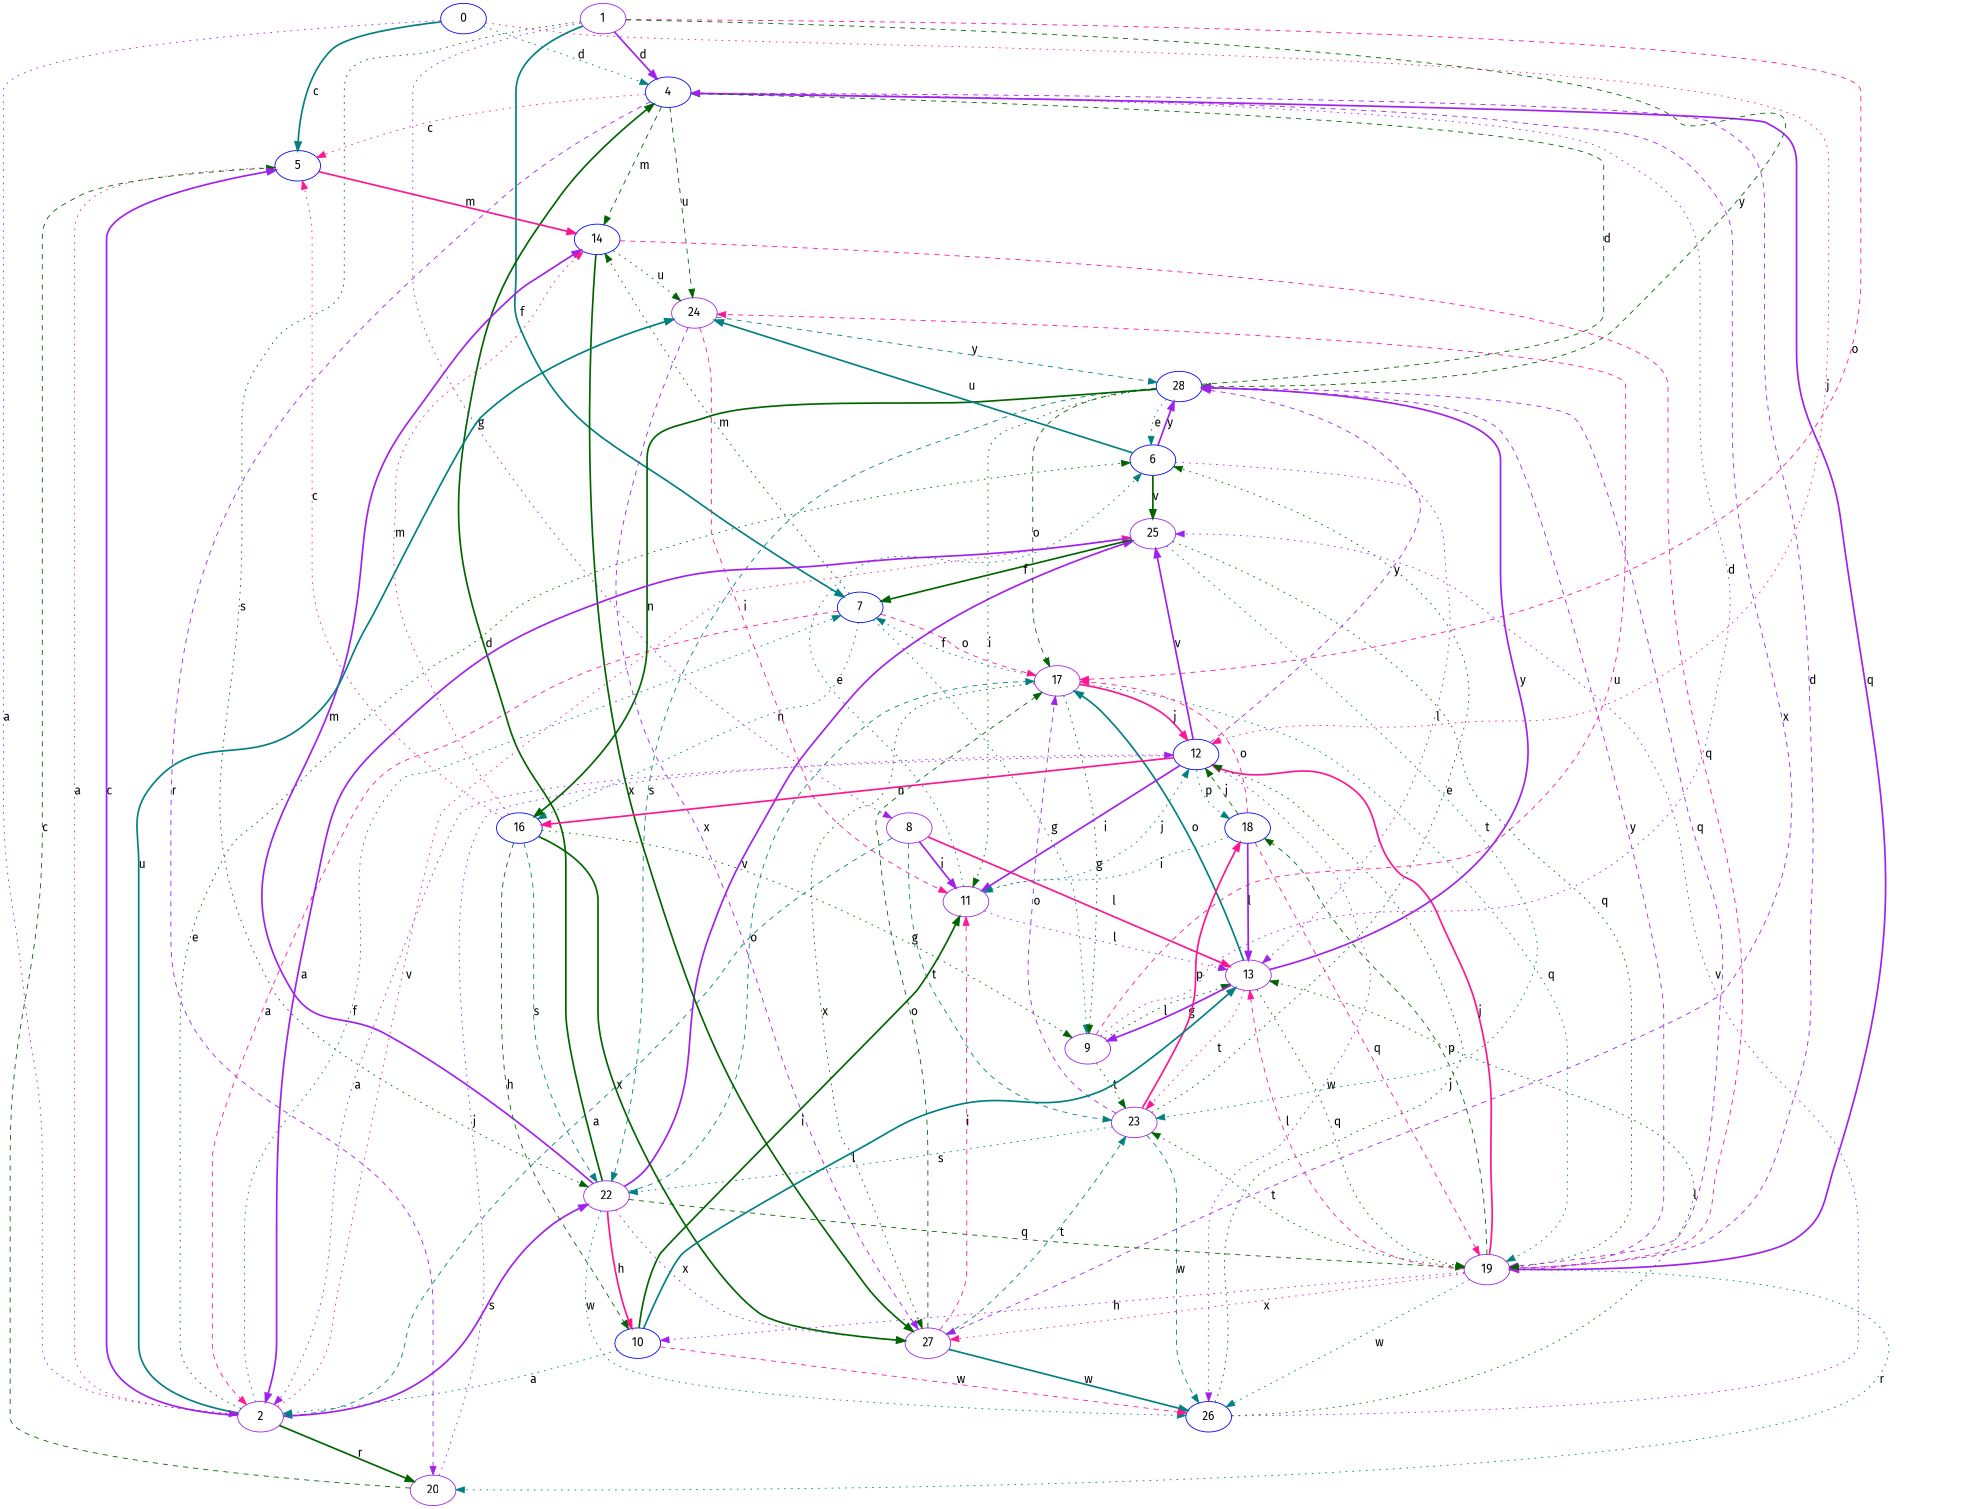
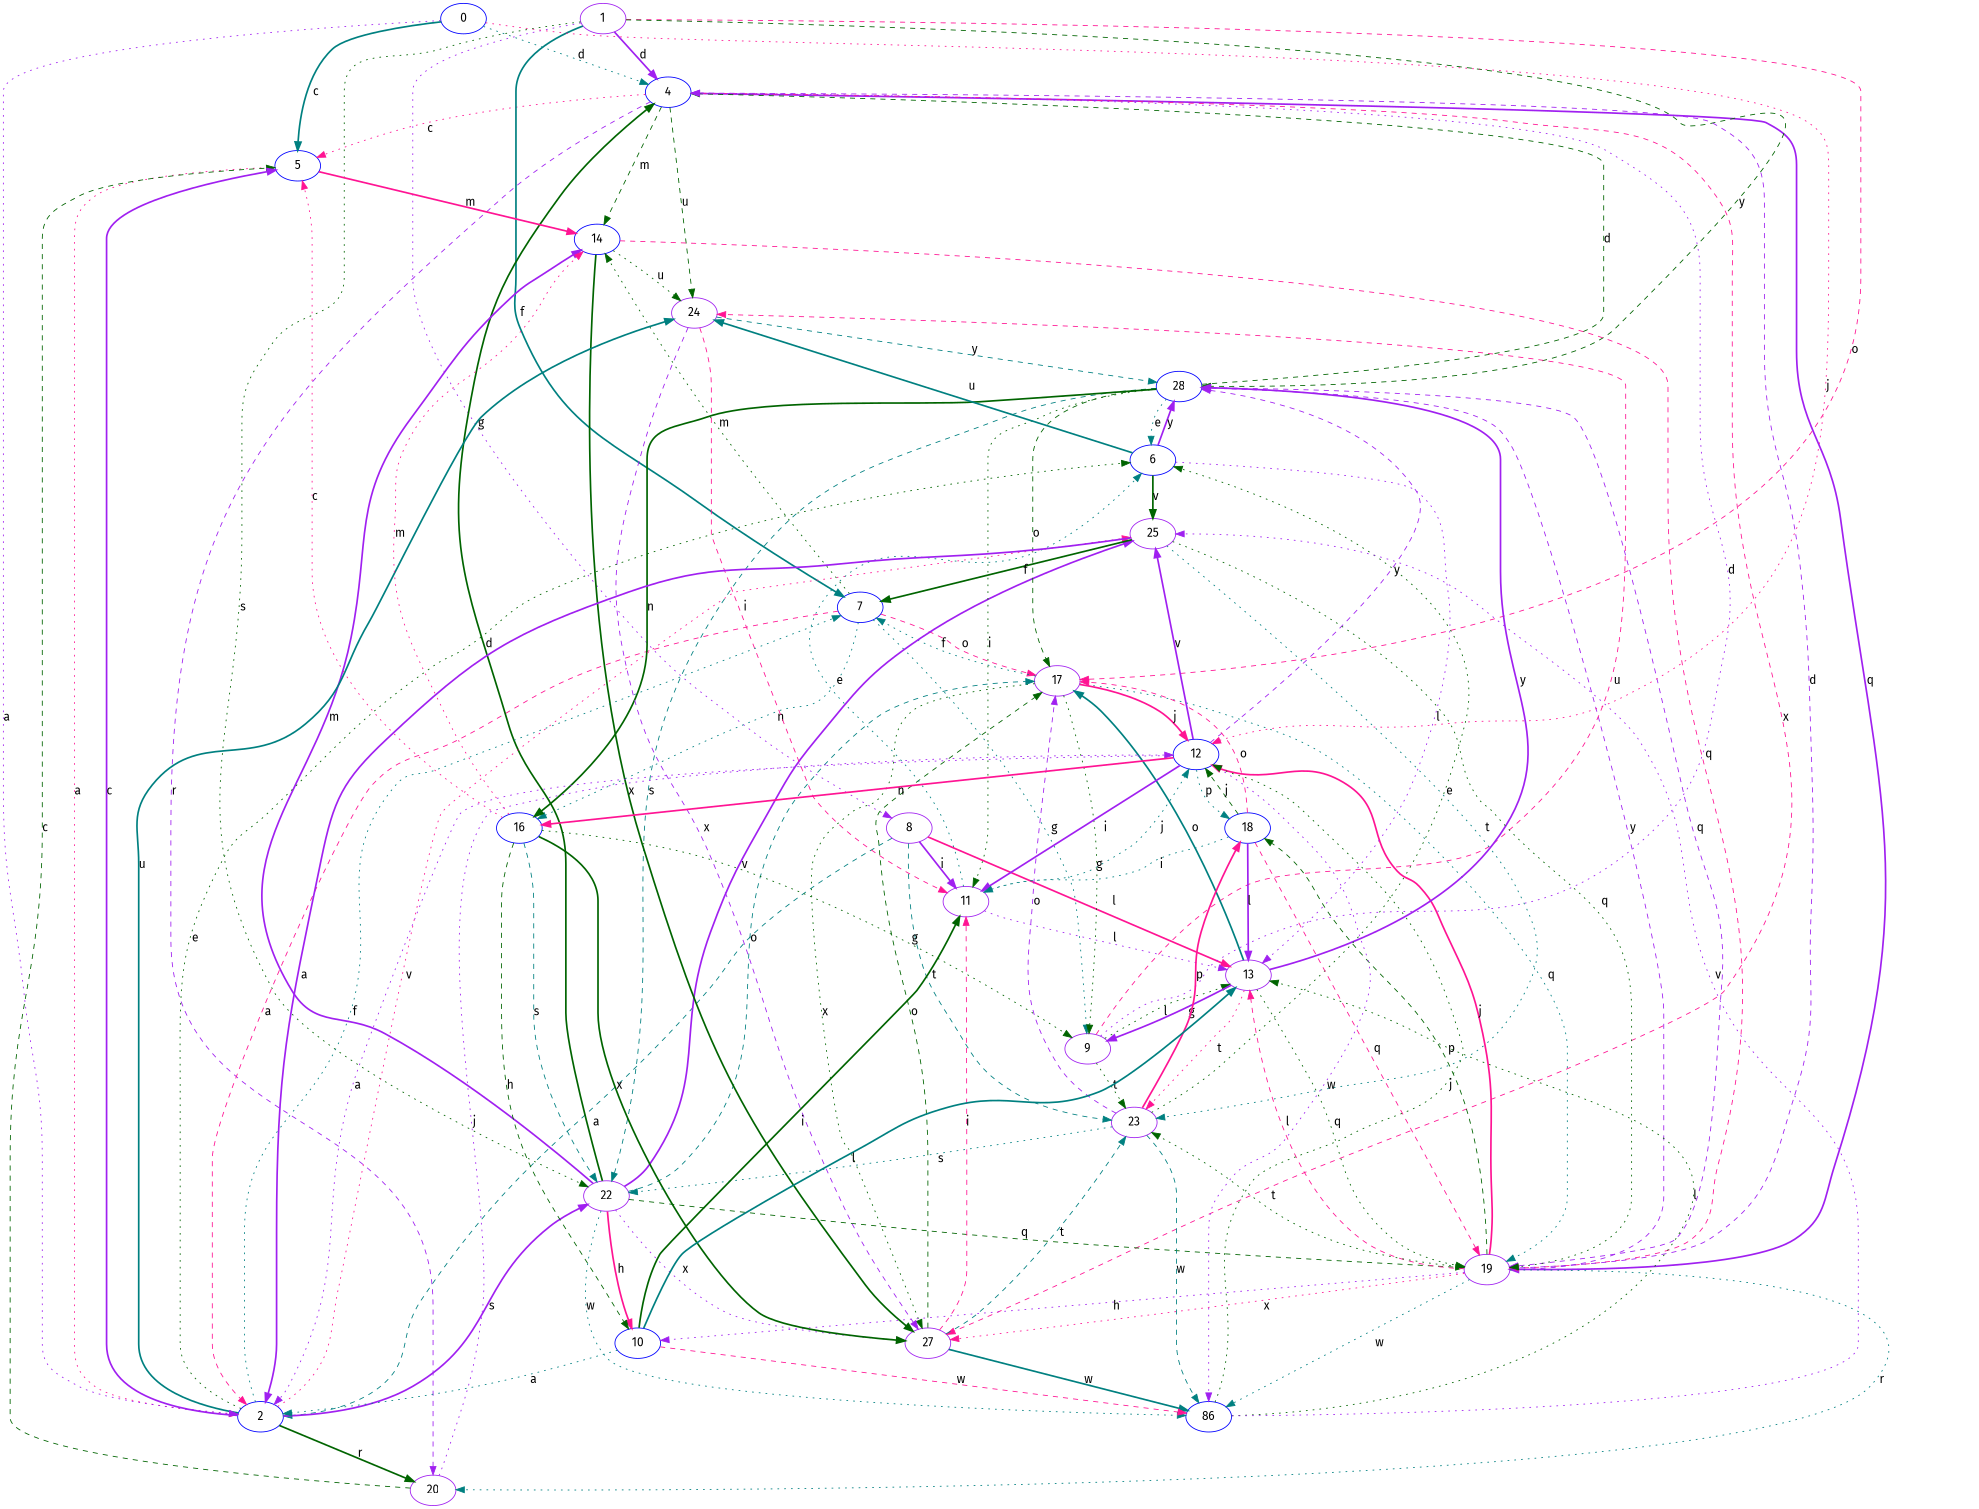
(1733, 431) -> (1733, 431)
(261, 1417) -> (261, 1417)
(1209, 1417) -> (1209, 1417)
